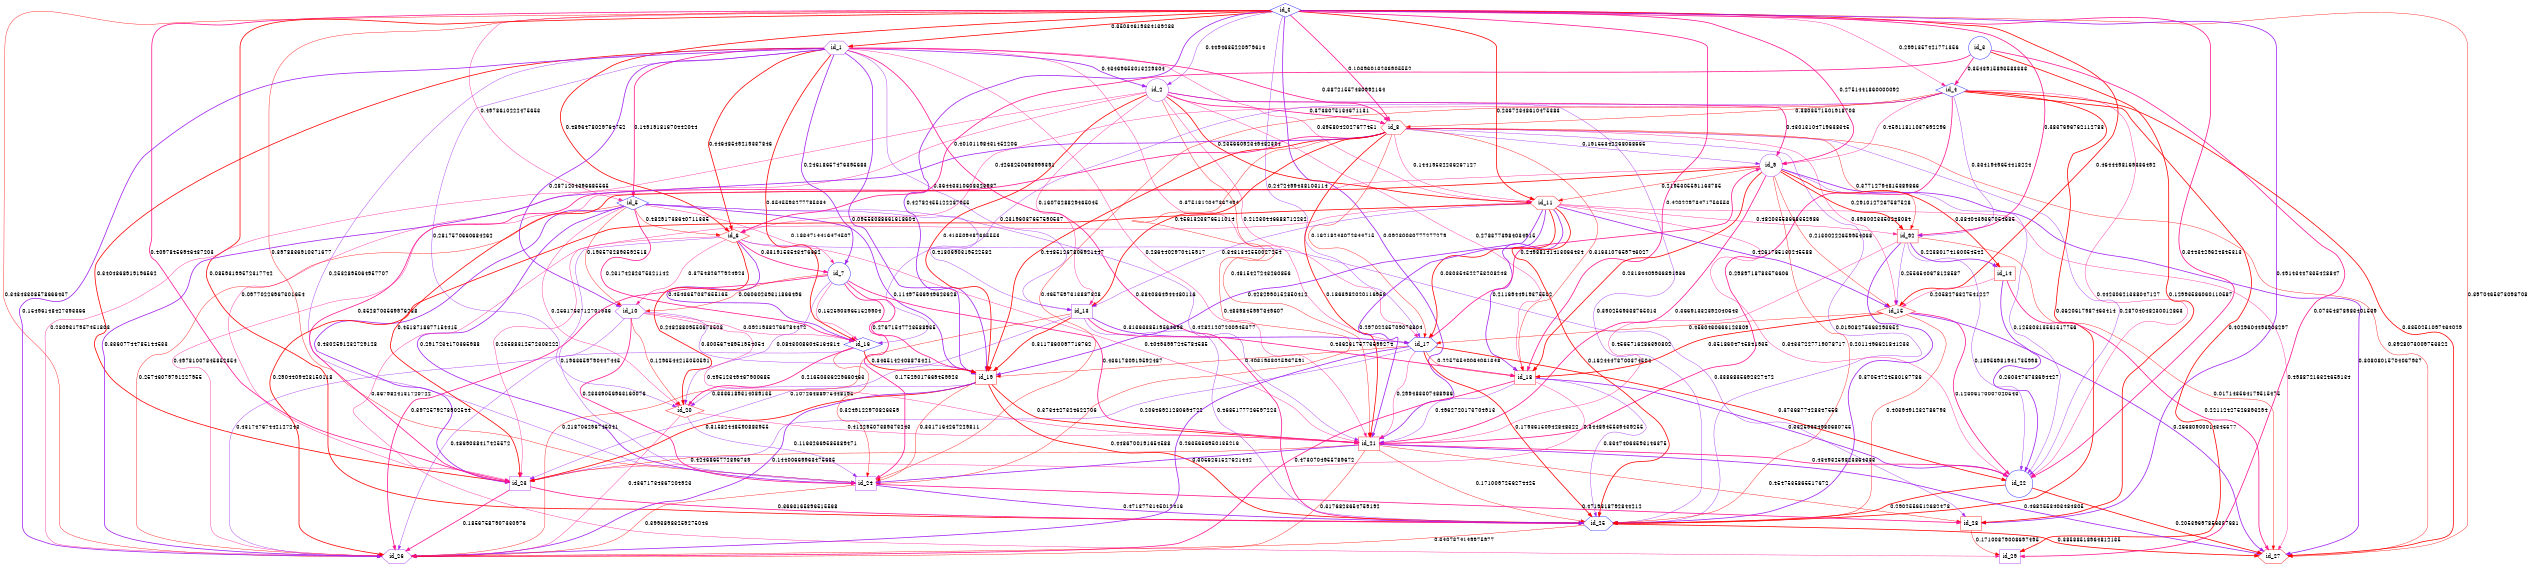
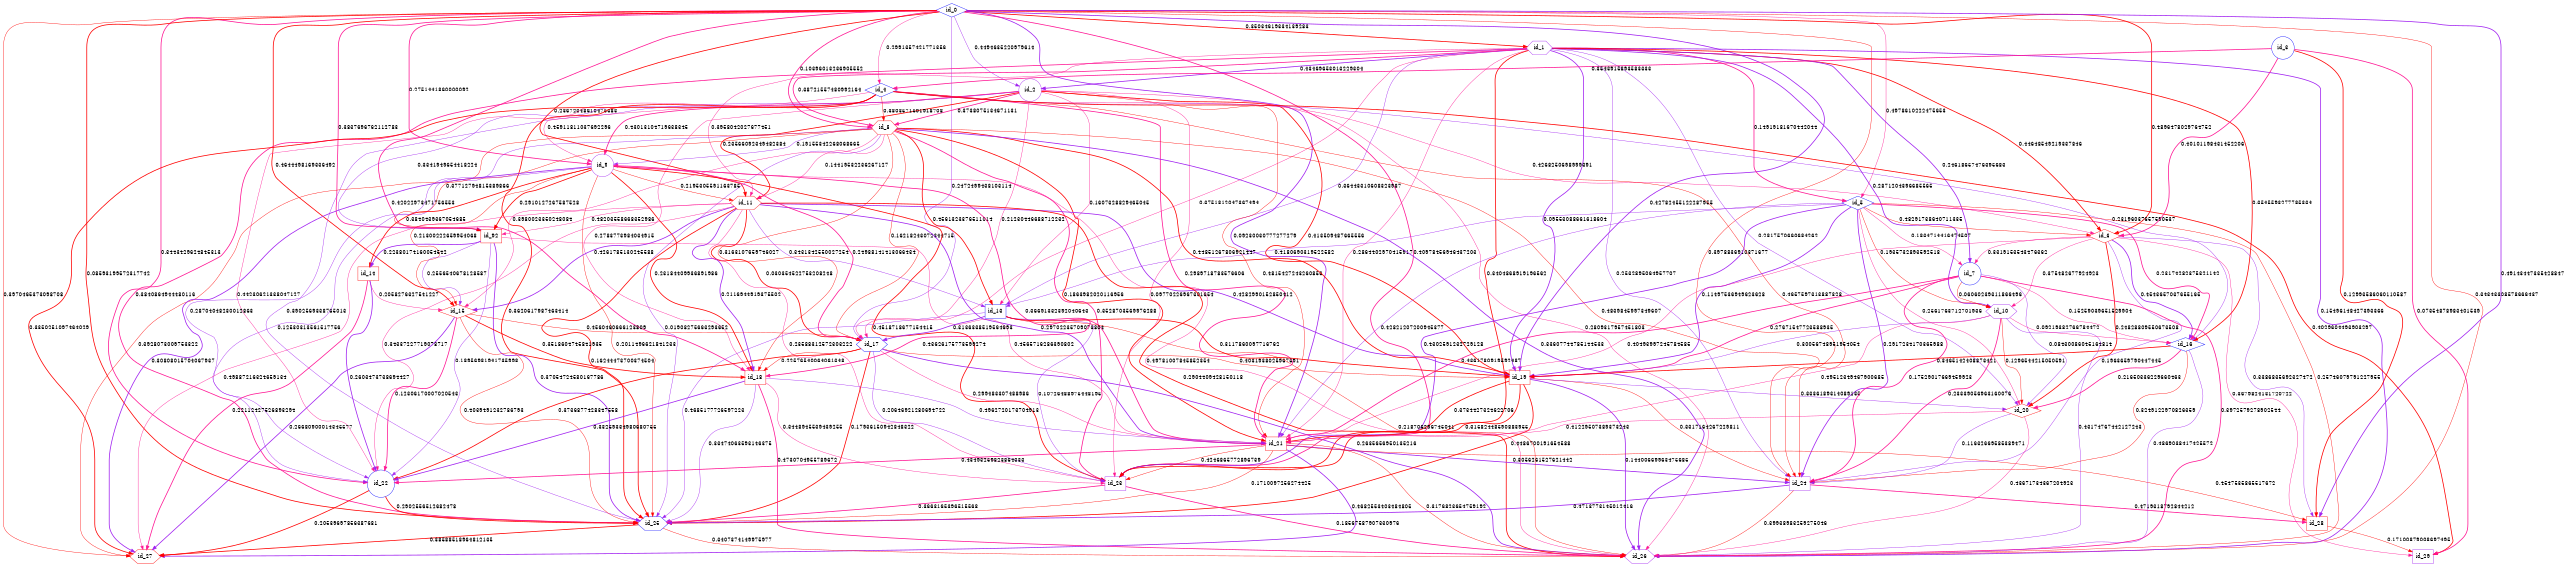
(779, 262) -> (2007, 244)
(1082, 311) -> (996, 311)
(2147, 356) -> none
